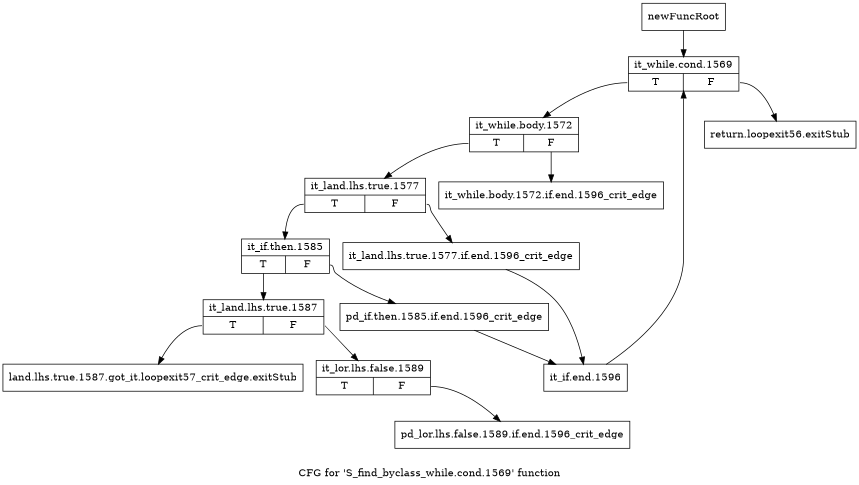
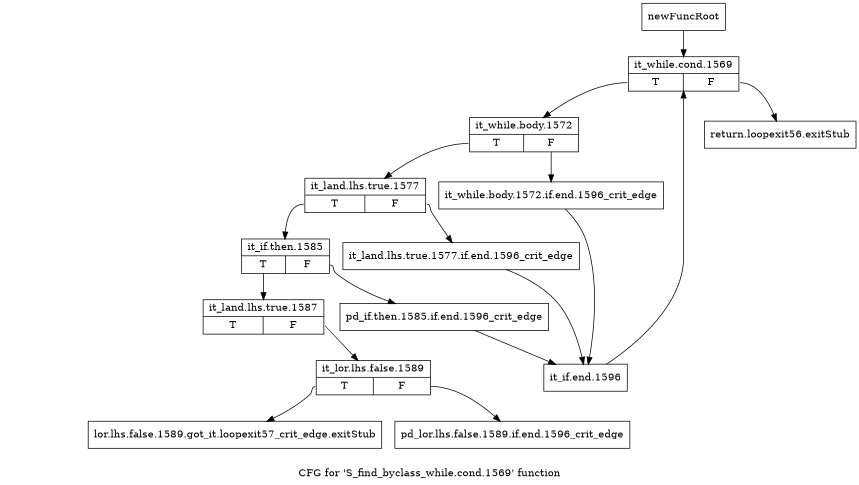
none -> (594, 279)
(153, 378) -> none
none -> (235, 435)
